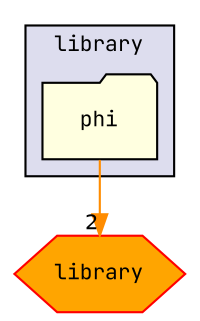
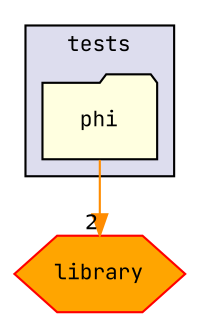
(100, 46) -> (100, 46)
